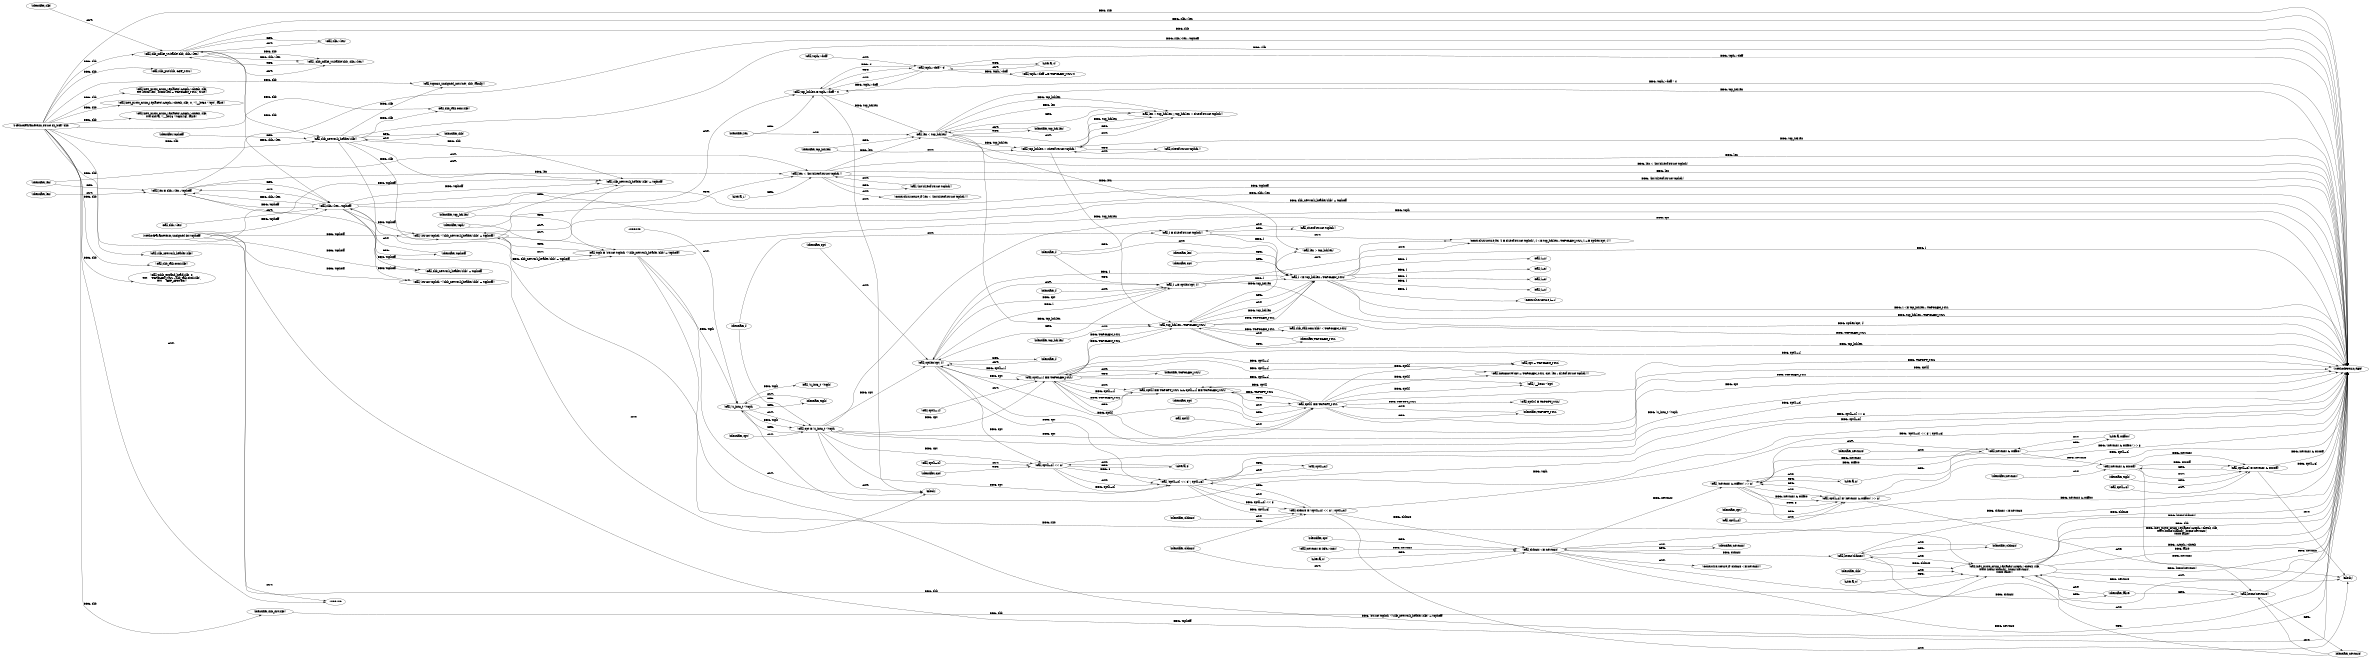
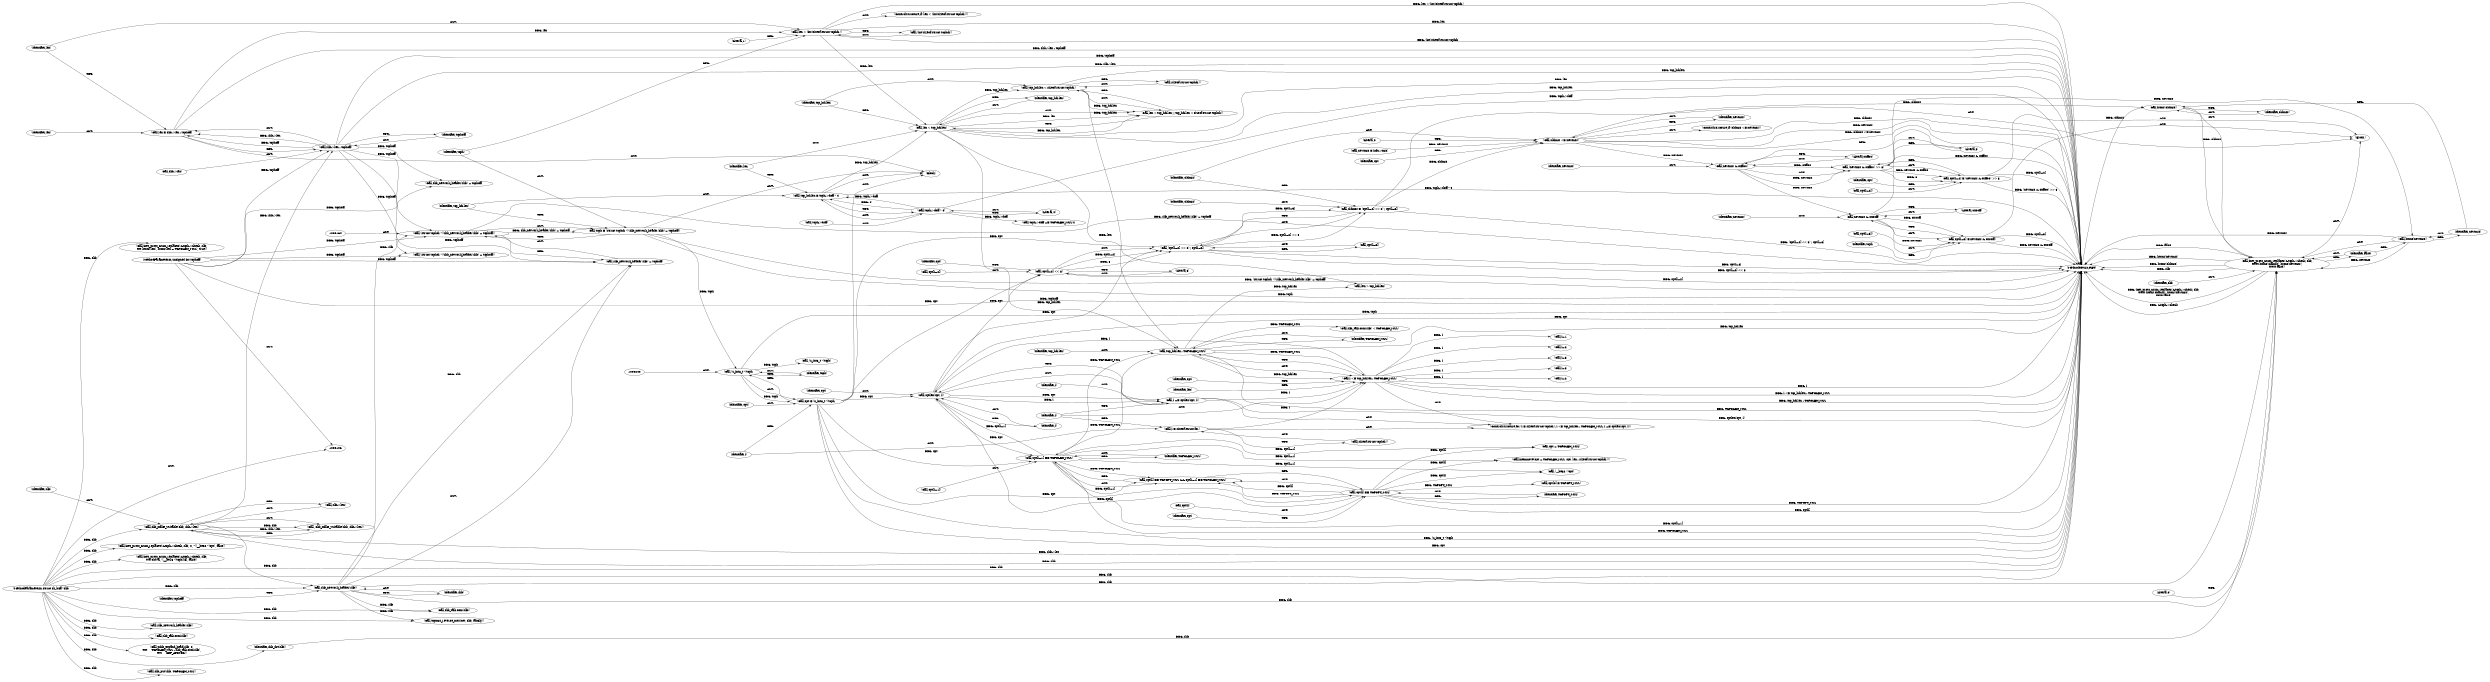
(172, 71) -> (172, 672)
(454, 84) -> (454, 621)
none -> (1971, 211)
none -> (335, 233)
(1182, 233) -> (1182, 429)
(1540, 300) -> (1561, 337)
(2156, 513) -> (2100, 179)
(1635, 517) -> (1643, 155)
